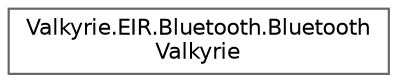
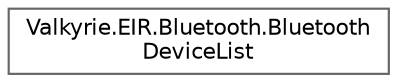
(199, 41) -> (199, 41)
